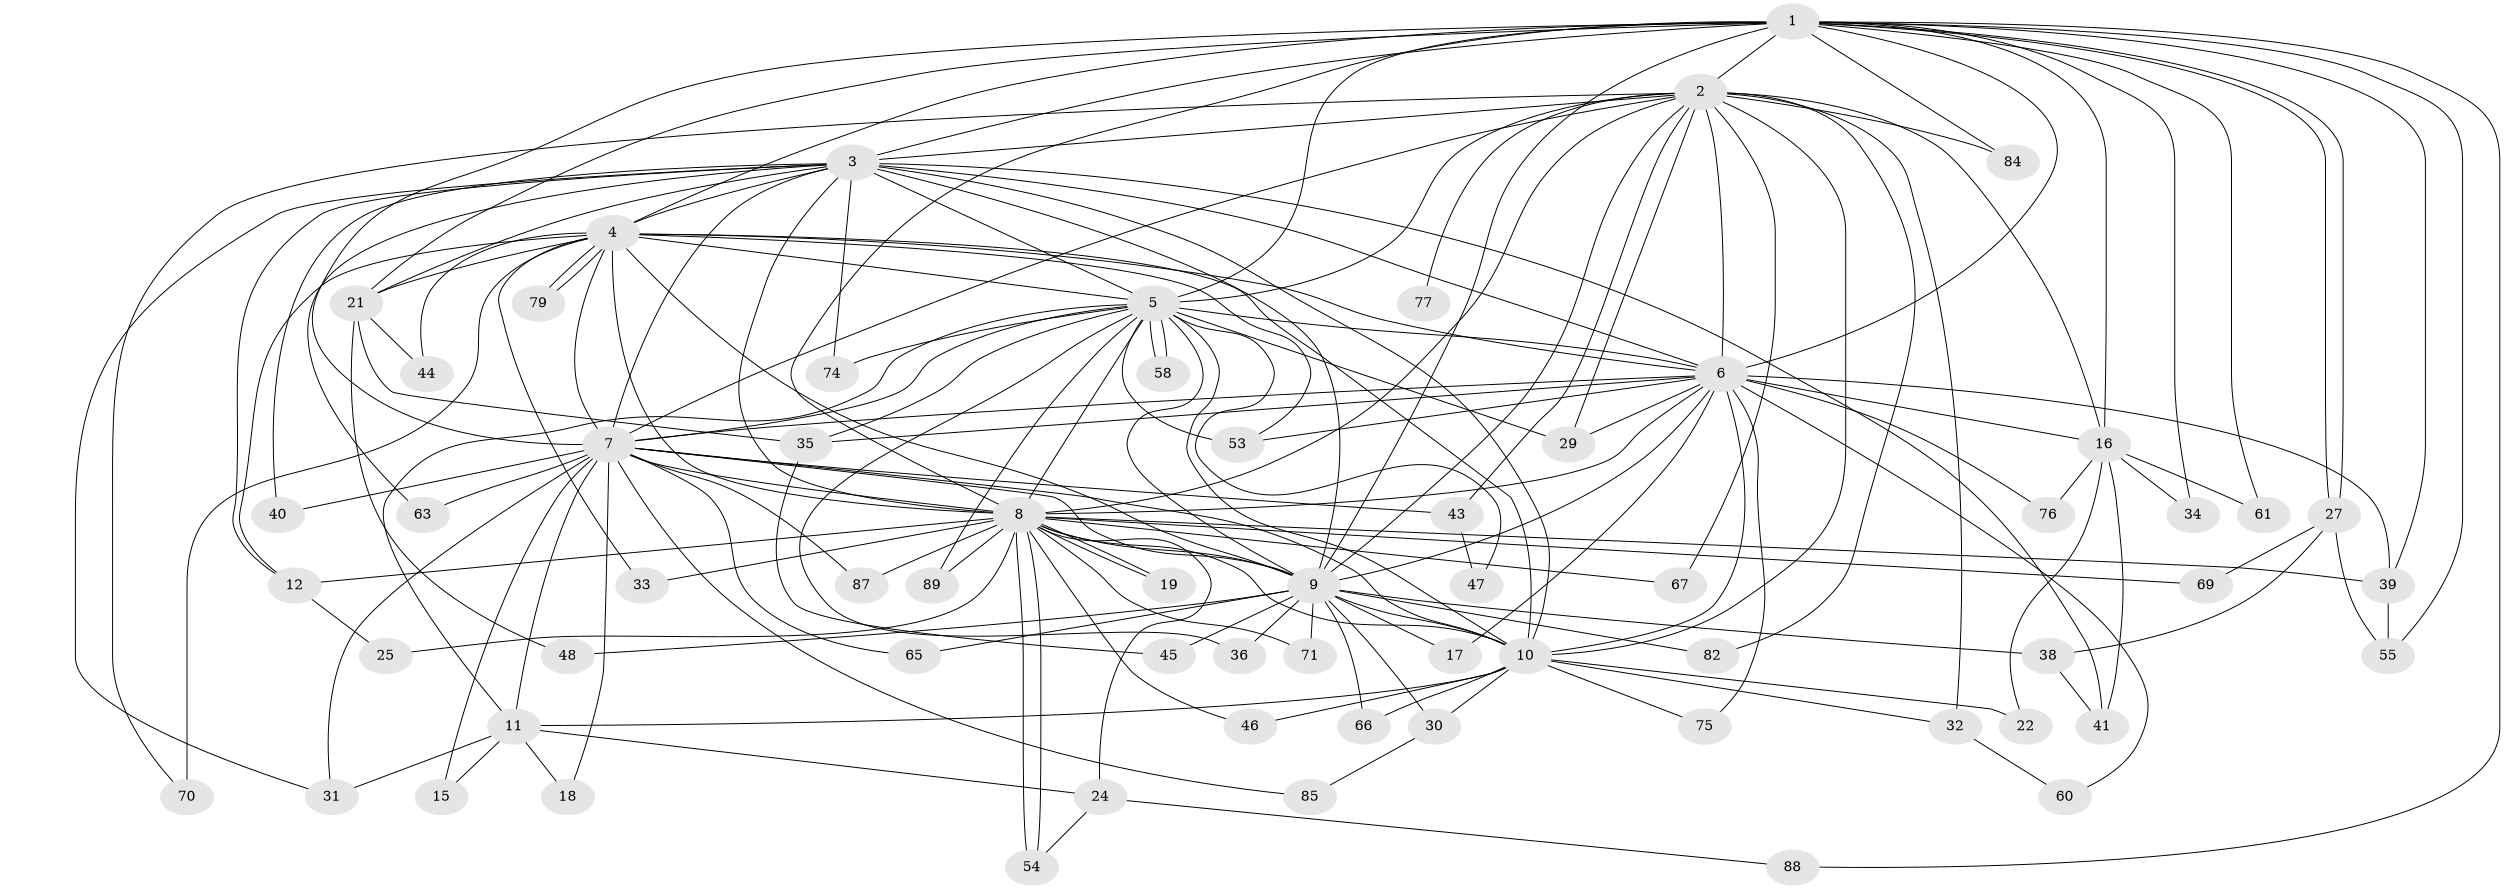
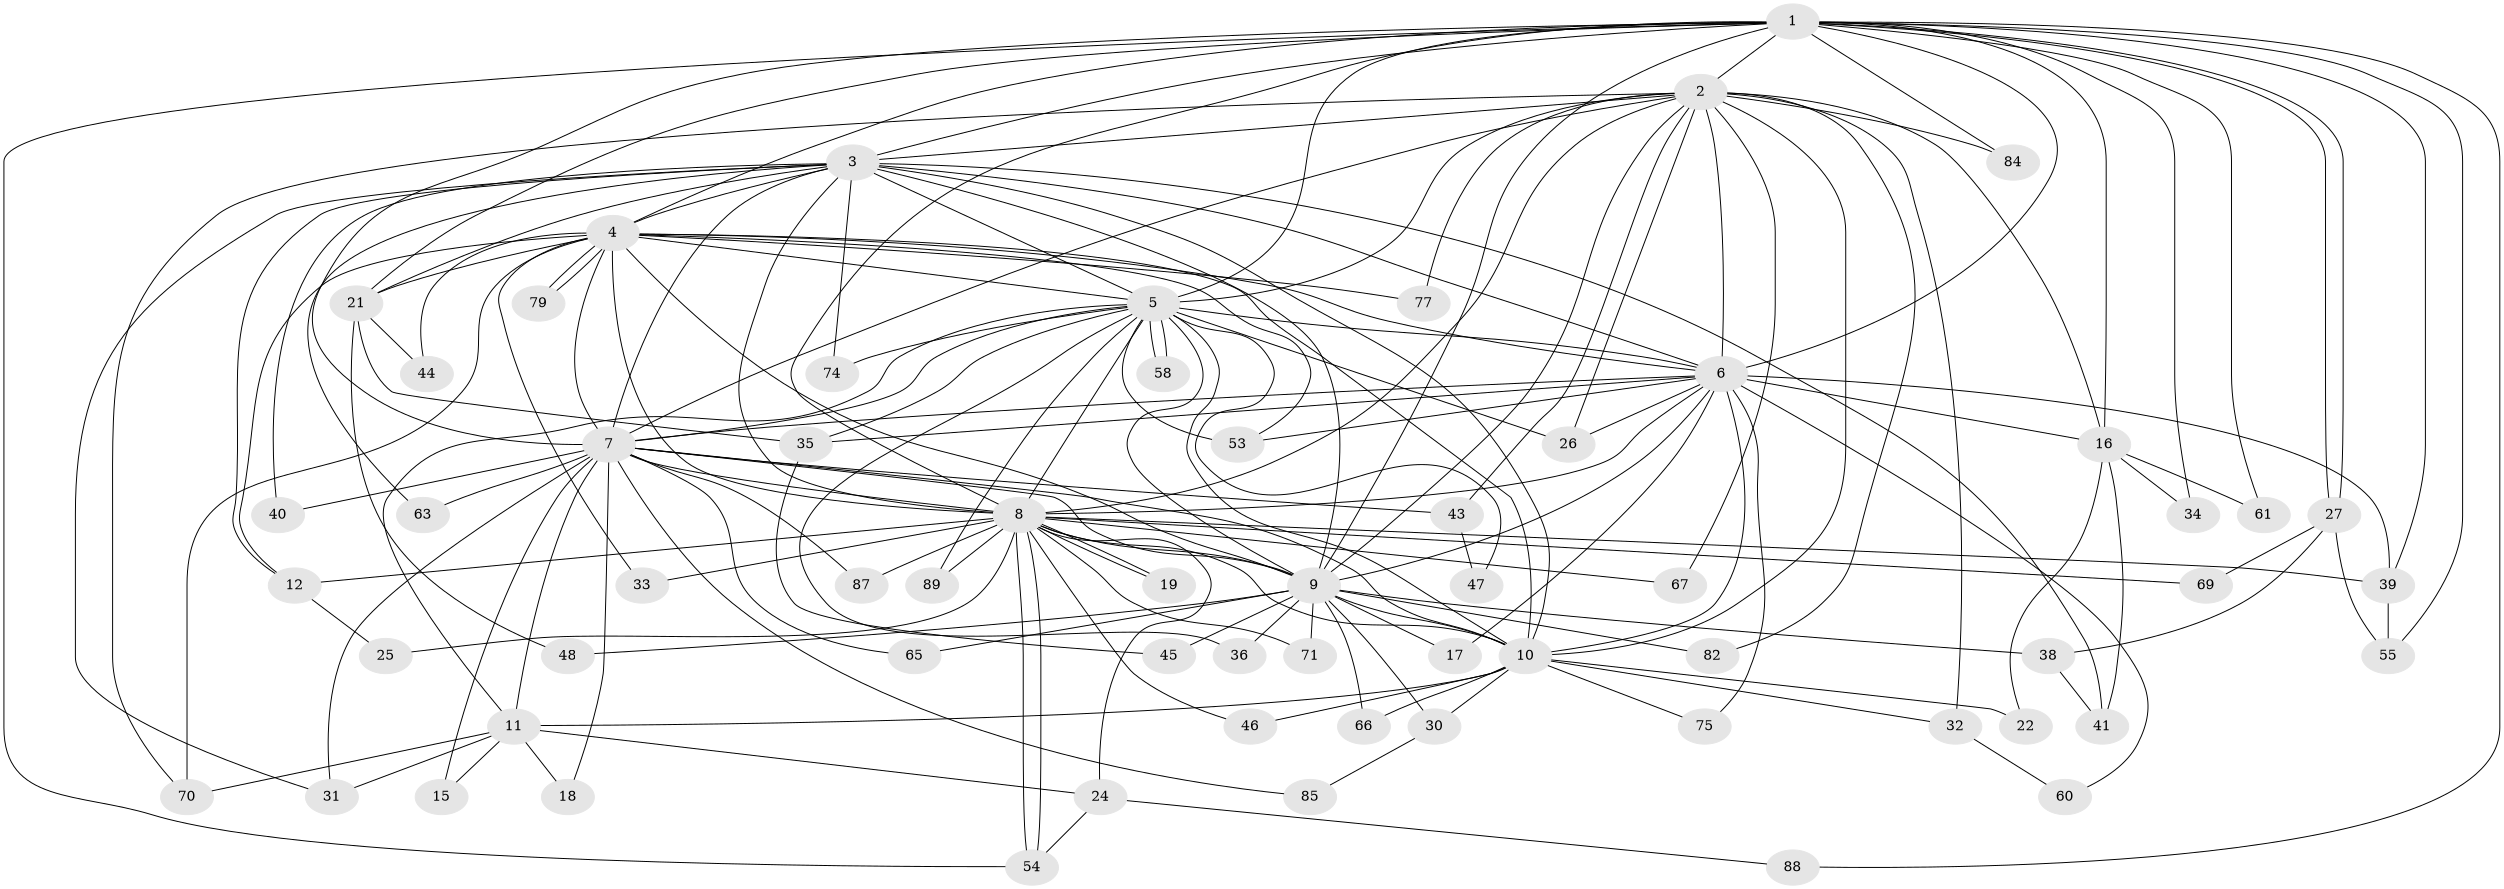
none -> (77, 128)
none -> (1019, 260)
(1569, 445) -> (1569, 445)
(2048, 515) -> none
none -> (351, 762)
